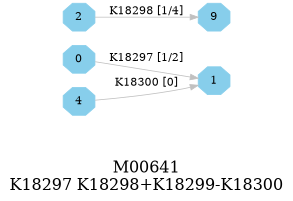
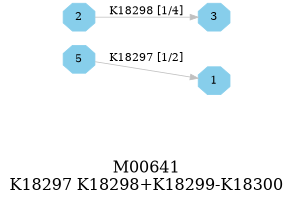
(214, 17) -> (214, 17)
(79, 59) -> (79, 59)
(79, 101) -> none
